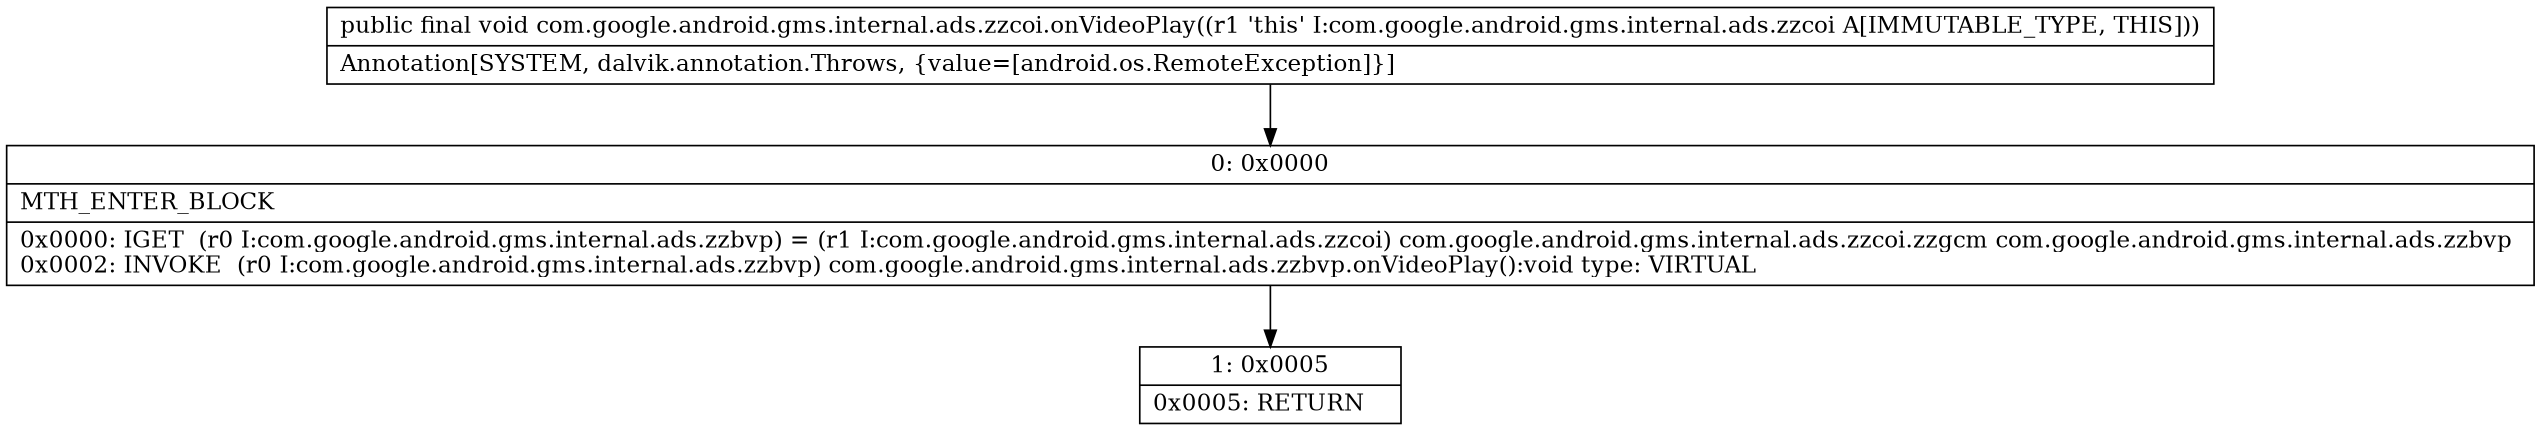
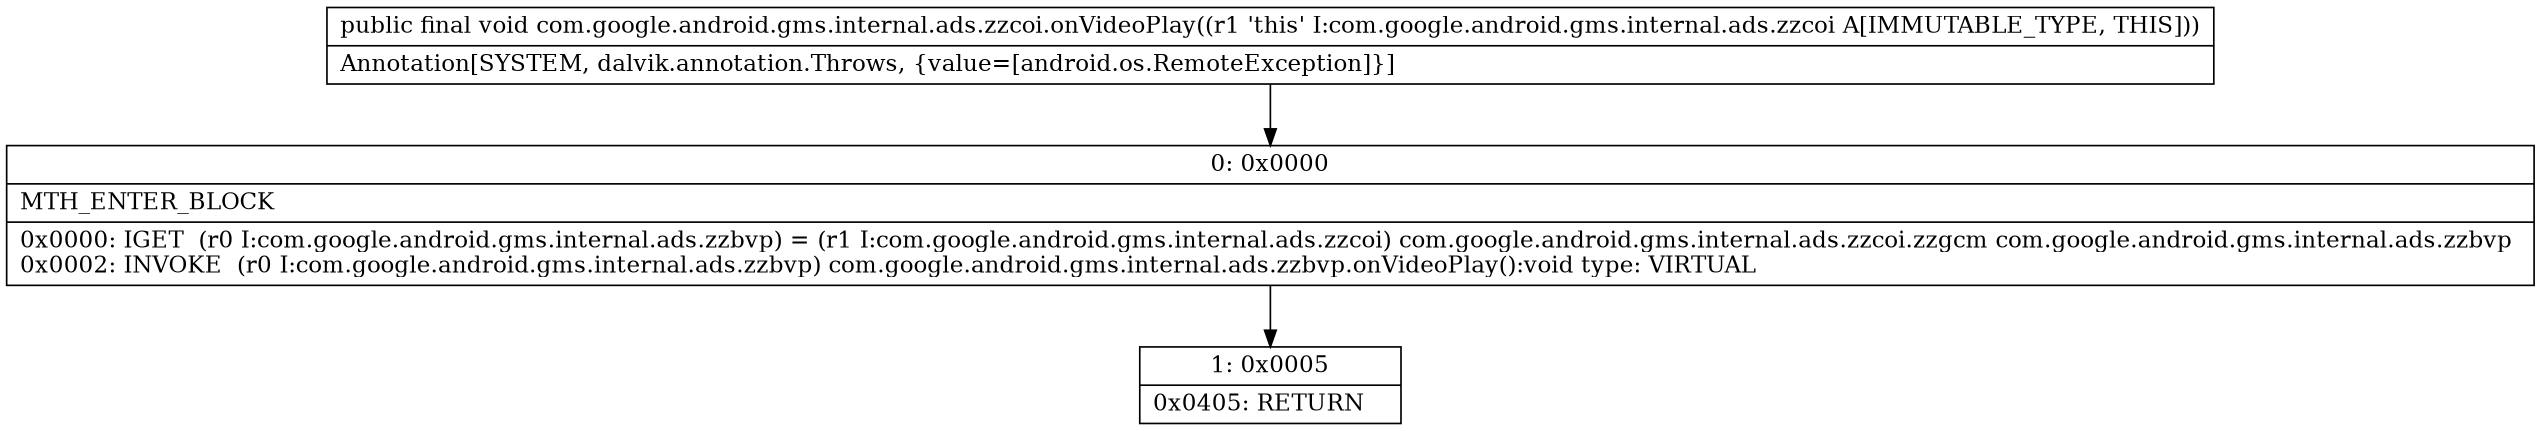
(1270, 403) -> (1270, 403)
